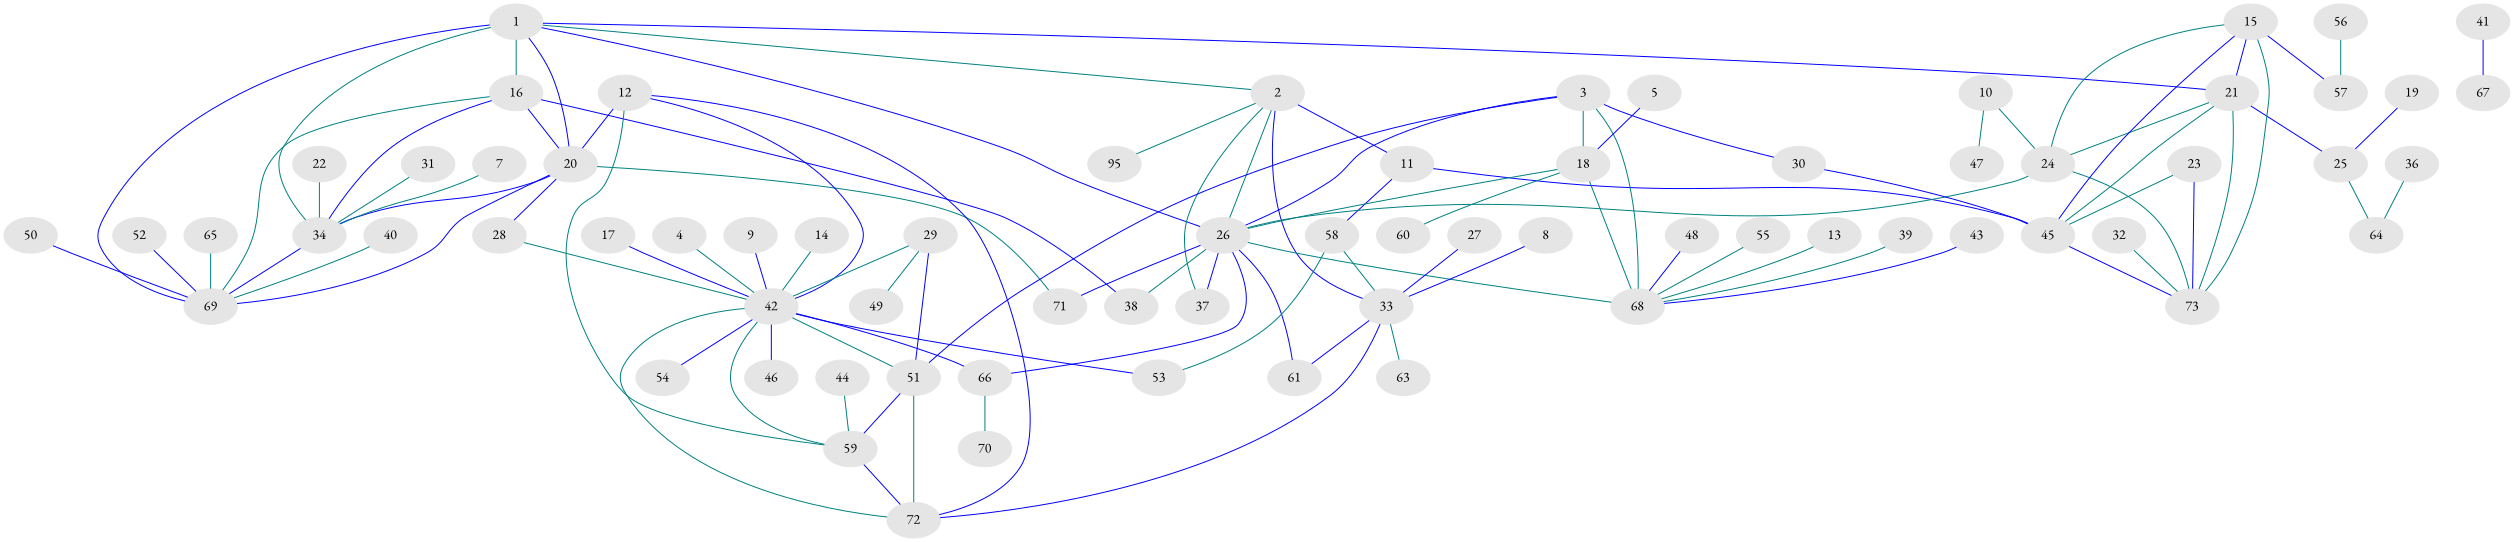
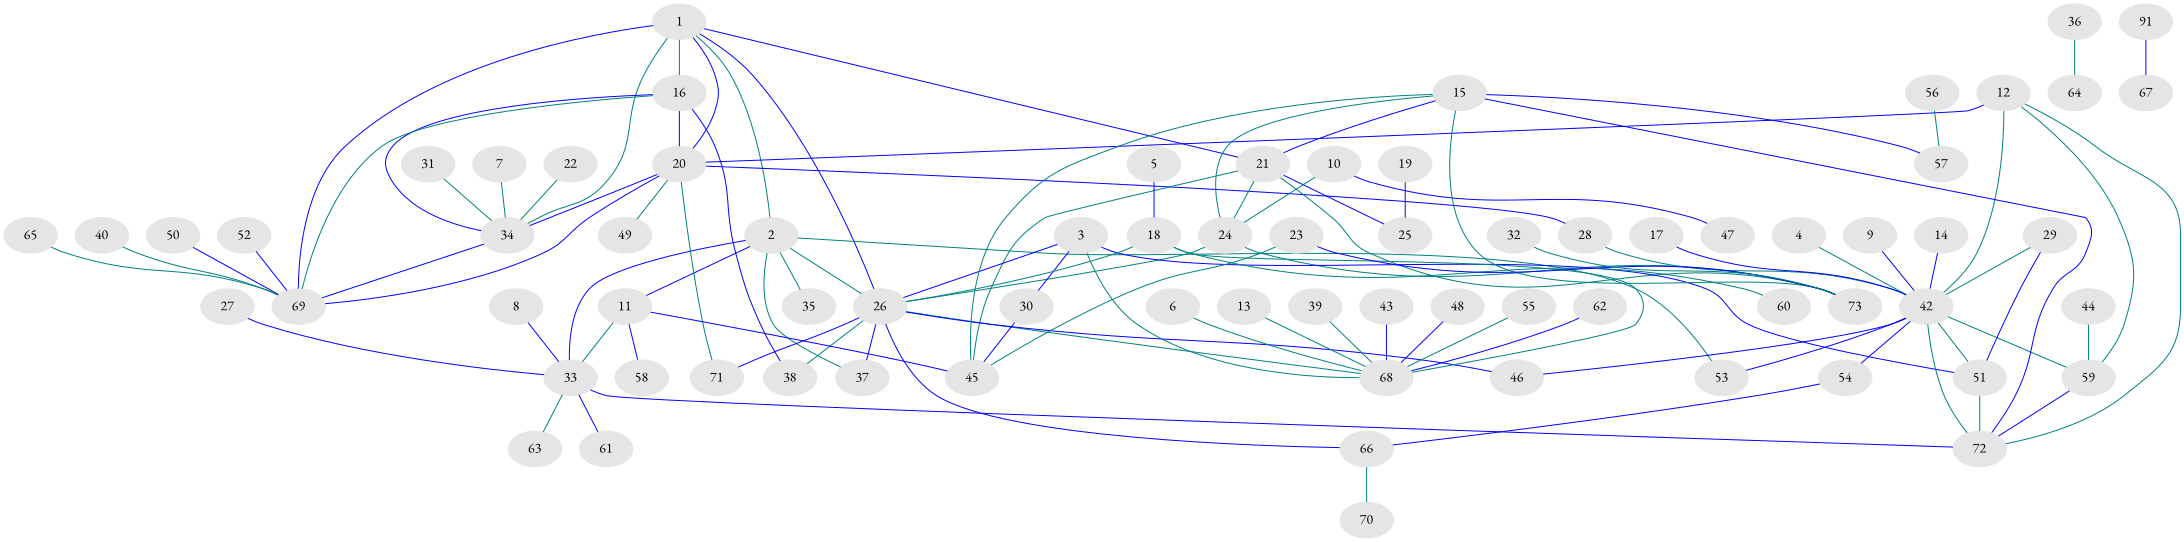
(2483, 22) -> (2146, 22)
(2140, 121) -> (1164, 132)
(1981, 128) -> (1531, 200)
(1583, 129) -> none
(1114, 164) -> (809, 307)
(821, 176) -> (1993, 209)
none -> (1905, 182)
(2359, 200) -> none
(981, 238) -> (2180, 284)
(797, 271) -> (1934, 271)
(903, 271) -> (652, 200)
(1359, 271) -> (598, 342)
(2120, 271) -> none
(1276, 300) -> (1199, 341)
none -> (1173, 307)
none -> (1600, 307)
(1267, 327) -> (1319, 253)
(894, 341) -> (1607, 418)
(882, 413) -> none
